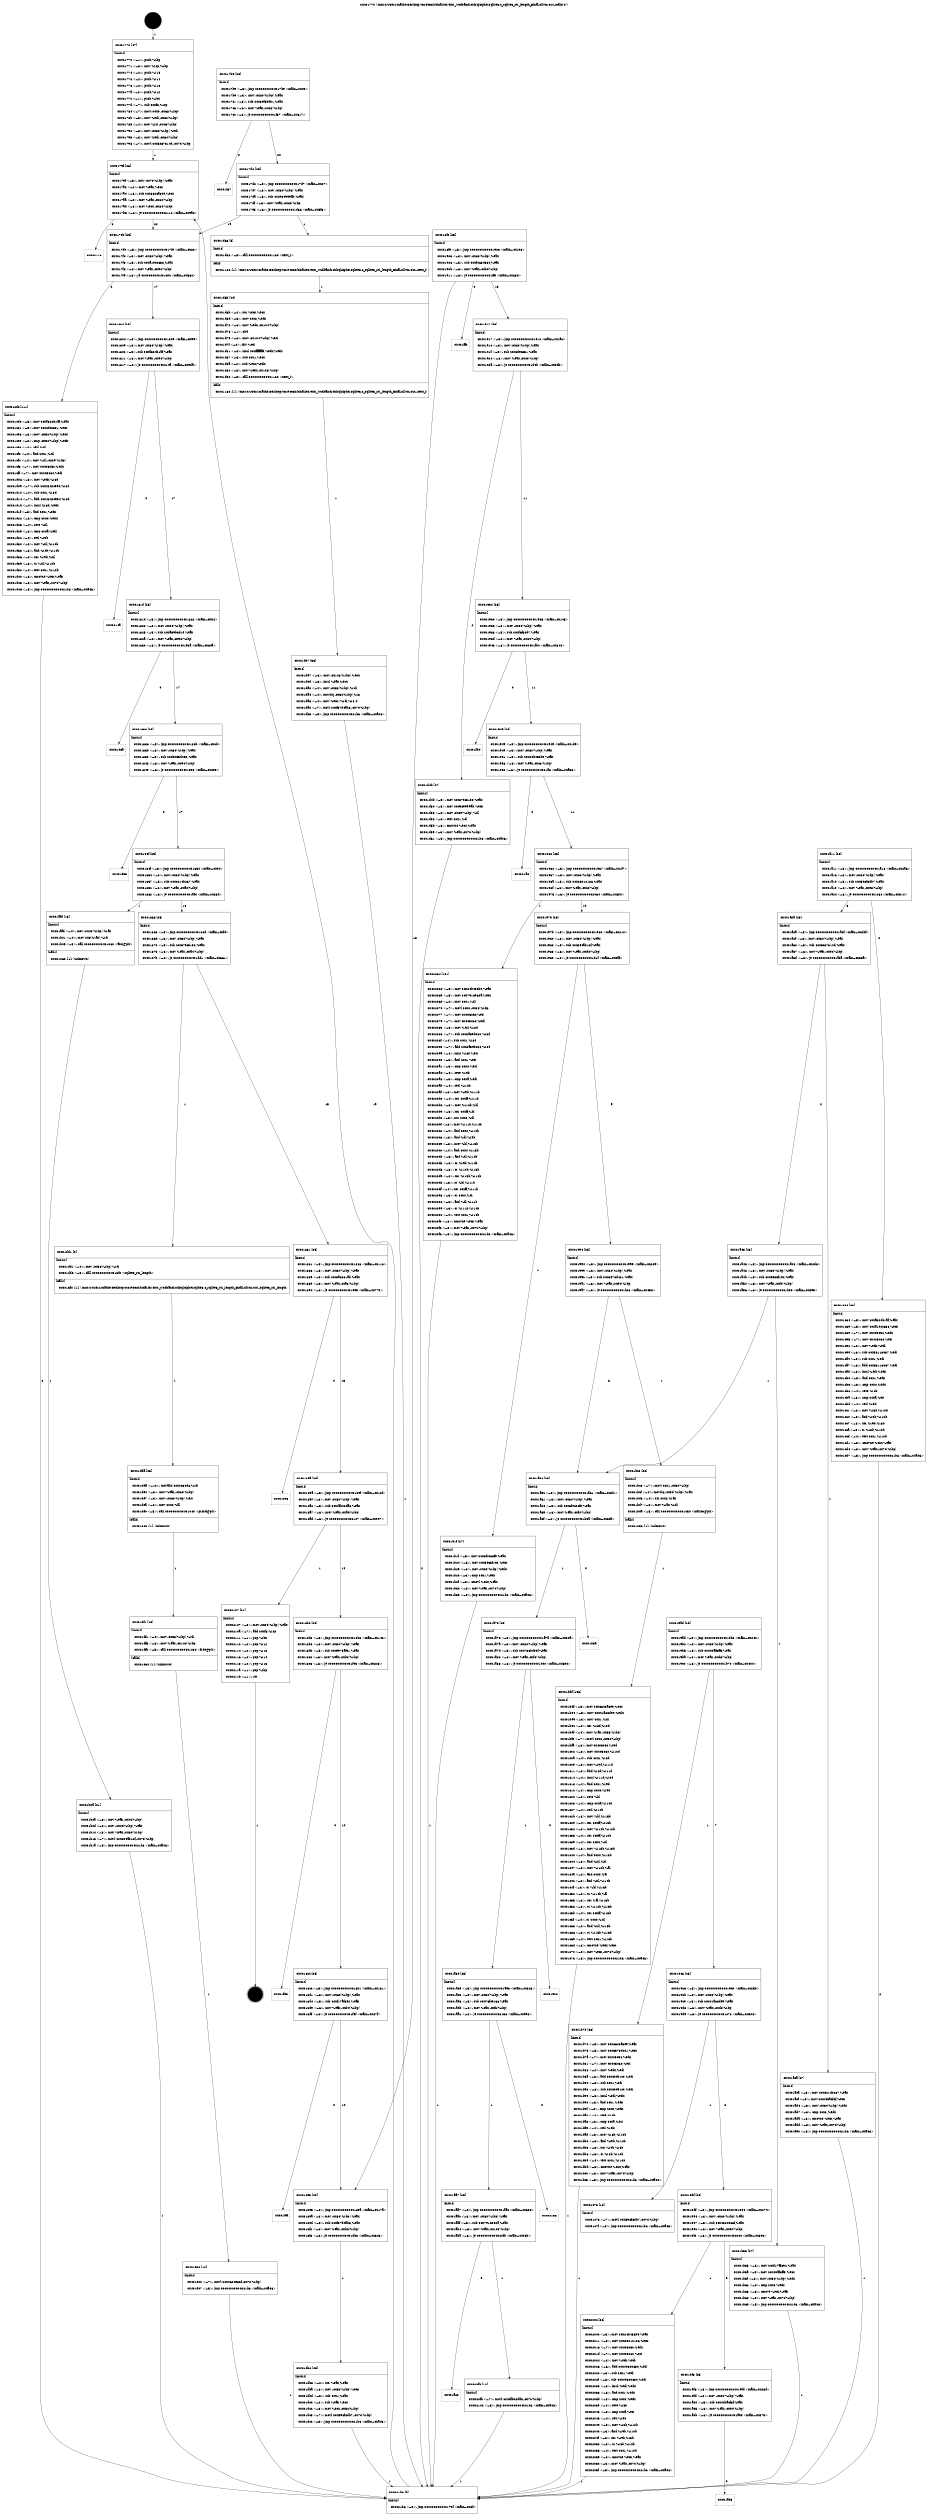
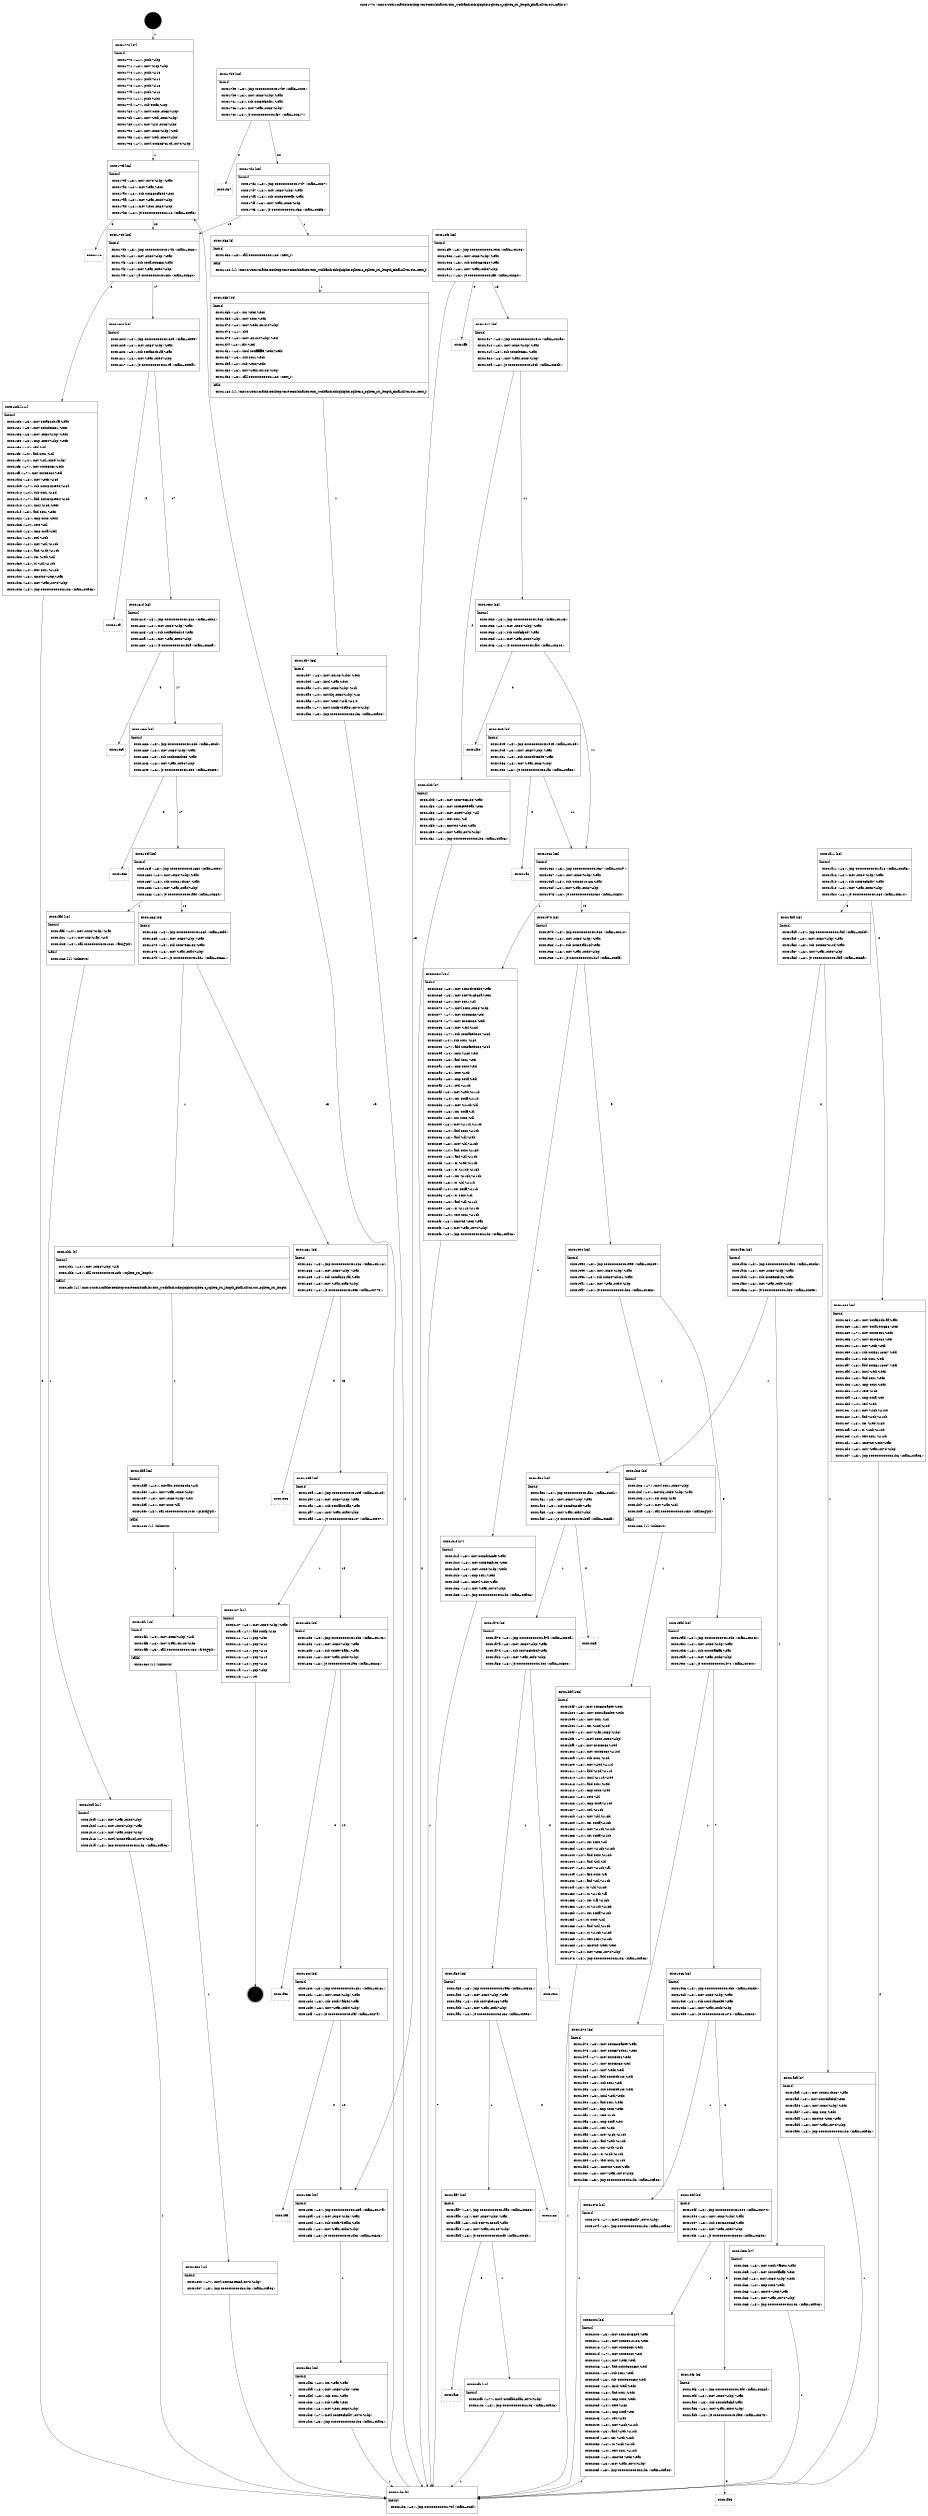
(528, 687) -> (587, 744)
(593, 1384) -> (715, 1450)
(437, 2105) -> (437, 2105)
